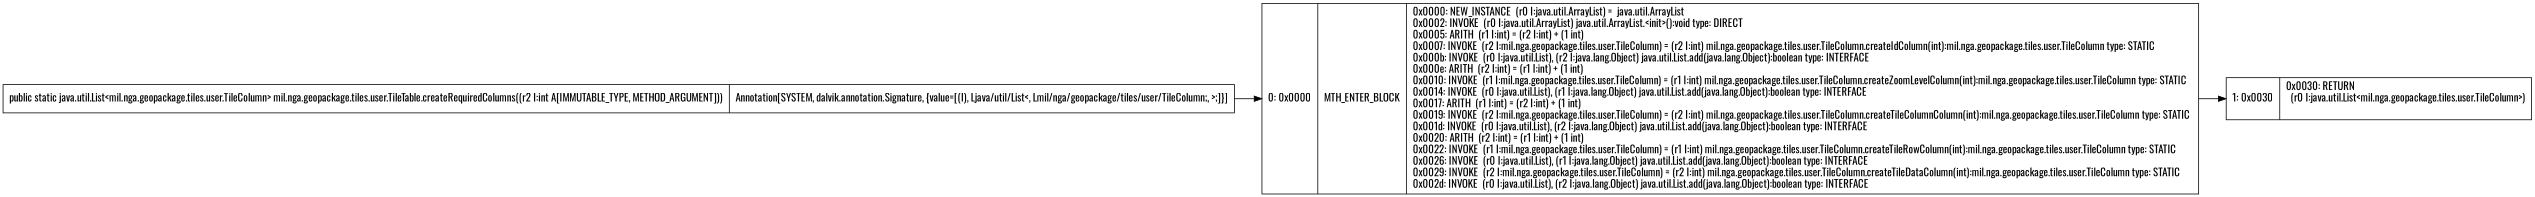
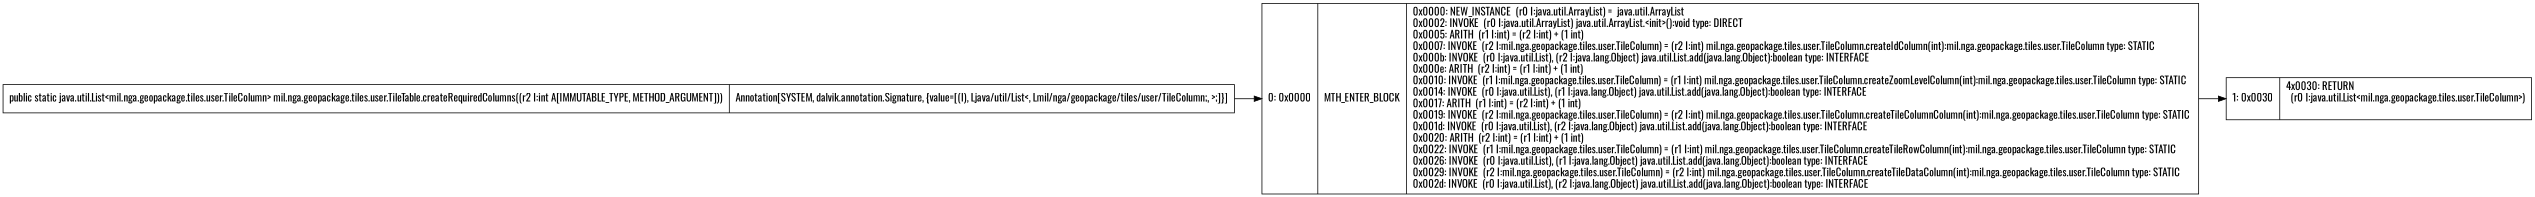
(2323, 87) -> (2323, 87)
